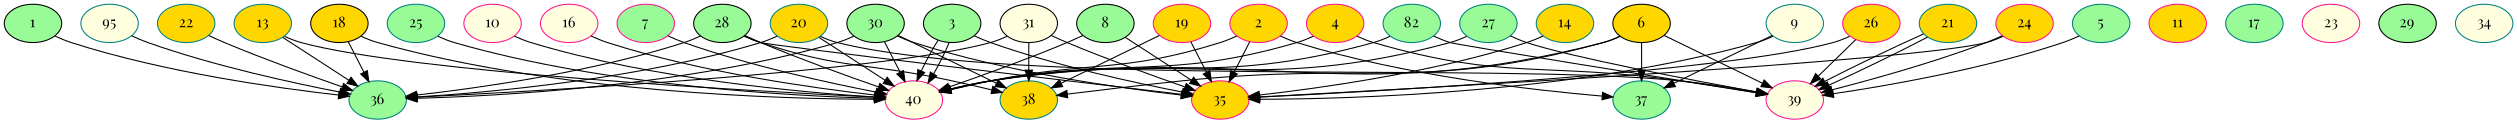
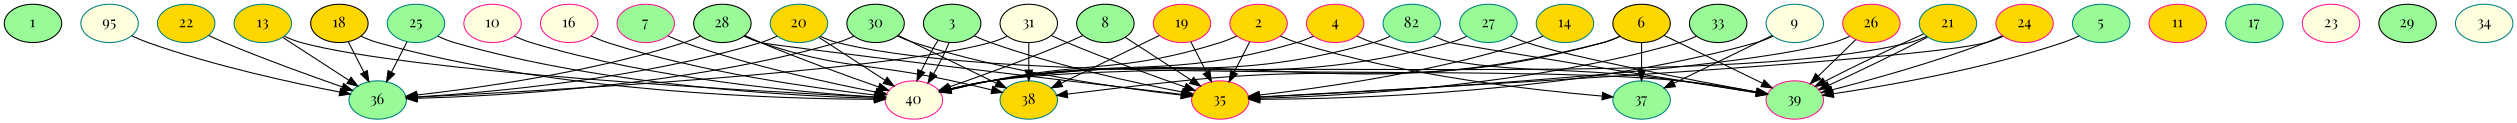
none -> (1718, 23)
(892, 57) -> (1439, 70)
(195, 73) -> (399, 57)
(1795, 100) -> (1795, 100)
